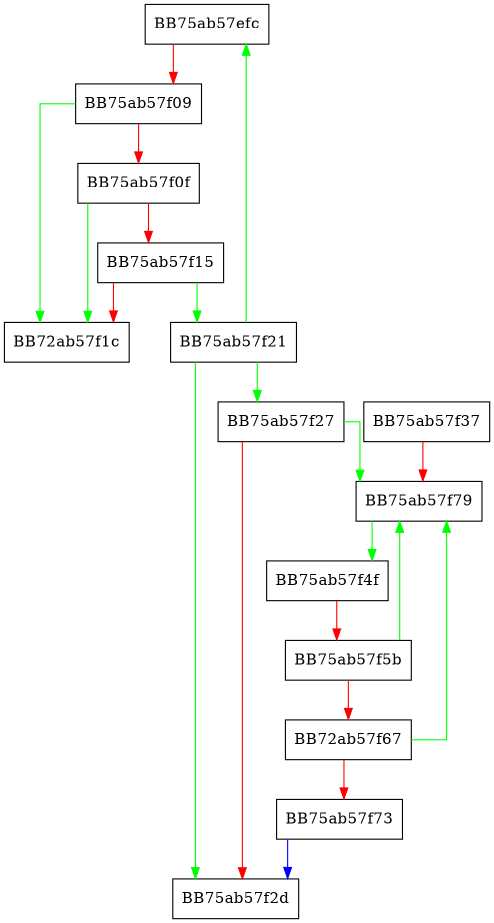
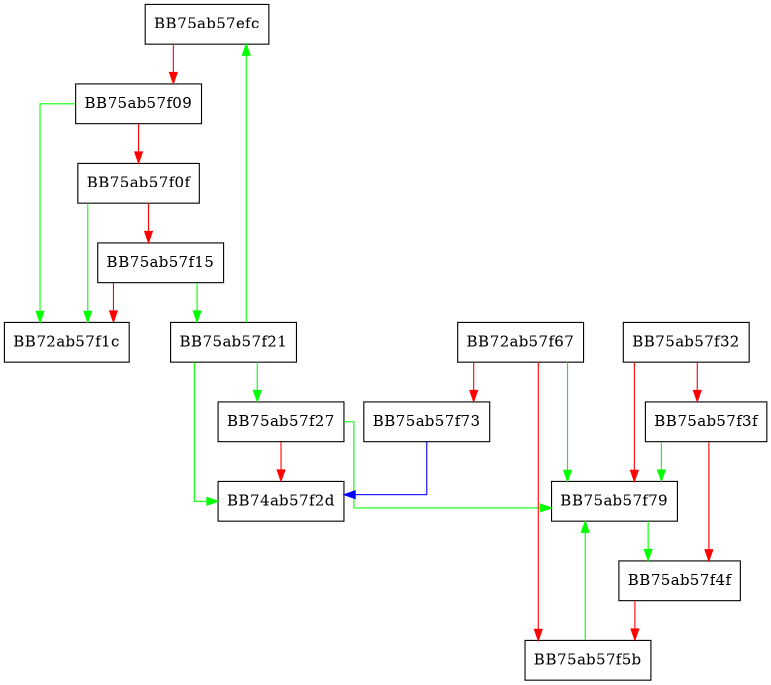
(427, 422) -> (686, 342)
none -> (706, 422)
(348, 694) -> (538, 496)
(236, 899) -> (281, 501)
